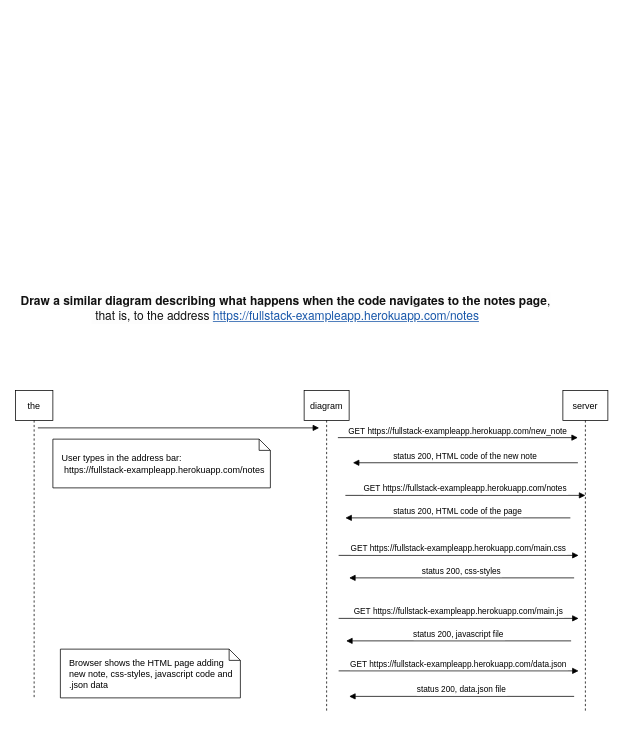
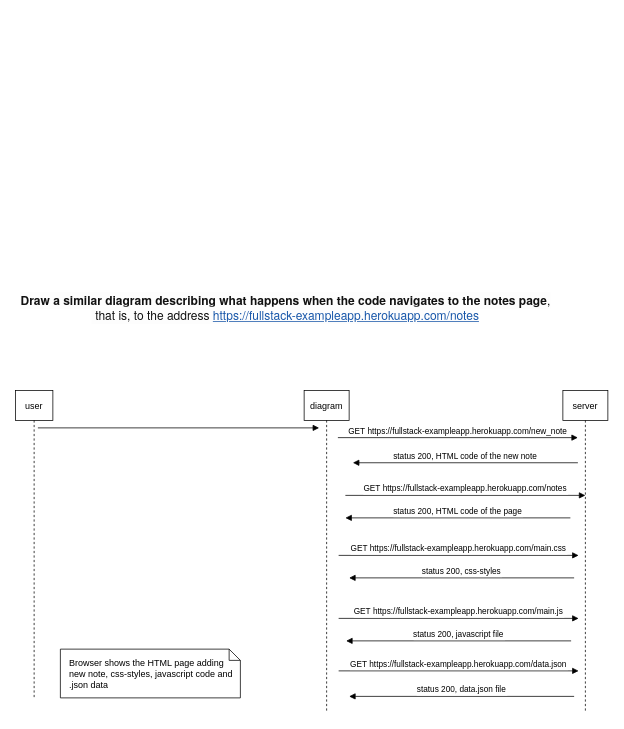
(34, 406) -> (34, 406)
(162, 464) -> none
